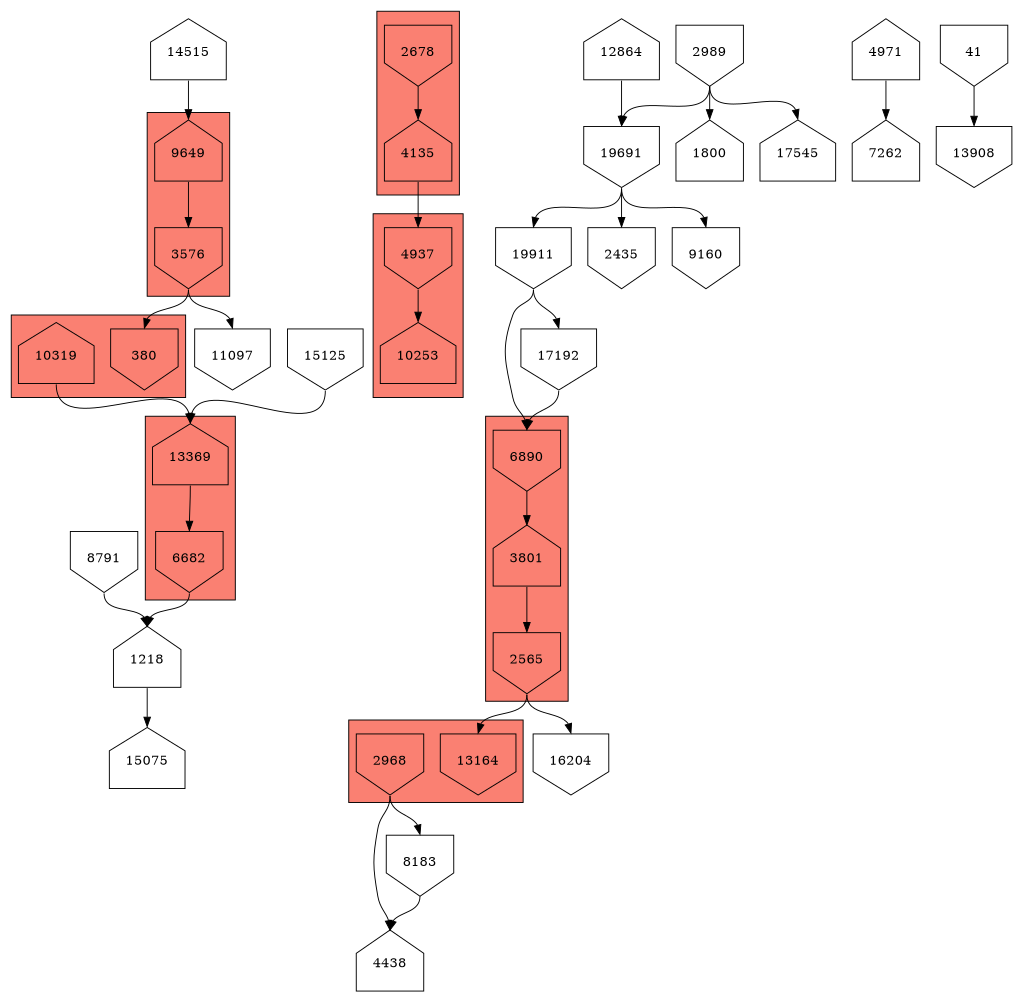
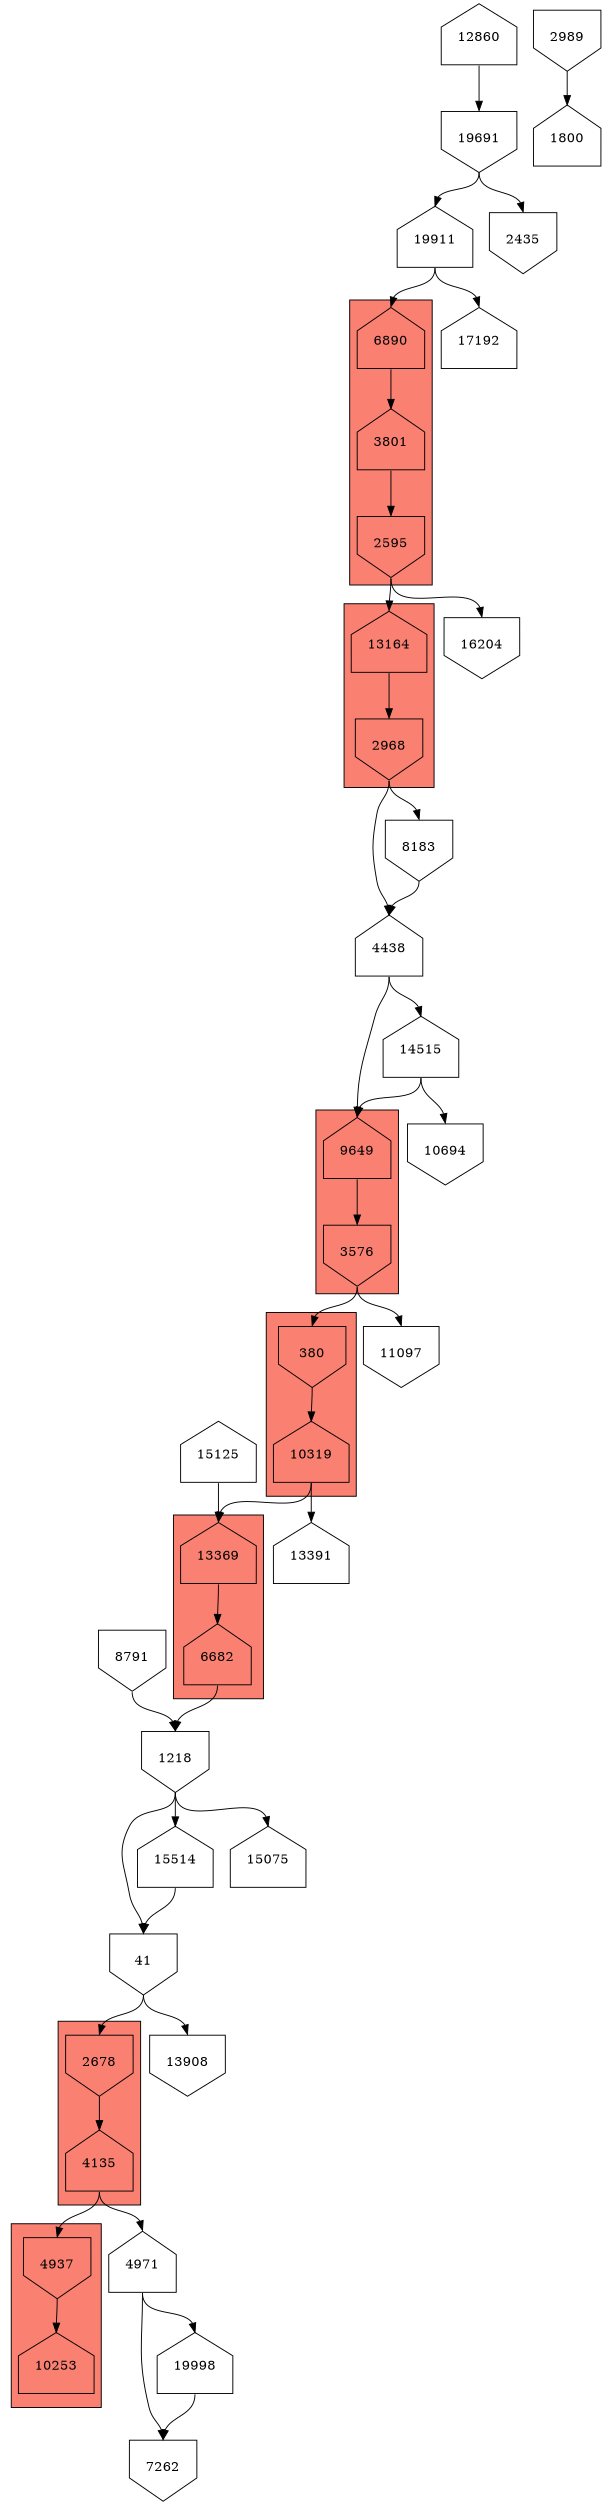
(622, 52) -> (479, 38)
(670, 106) -> none
(798, 154) -> none
(886, 154) -> (163, 2468)
(533, 255) -> (435, 240)
(706, 255) -> none
(325, 356) -> (218, 1455)
(559, 356) -> (479, 341)
(547, 408) -> none
(527, 458) -> (391, 341)
(189, 559) -> (218, 1658)
(147, 660) -> (175, 1759)
(527, 660) -> (391, 544)
none -> (389, 691)
(478, 761) -> (389, 645)
none -> (401, 994)
none -> (368, 1041)
none -> (445, 1151)
none -> (312, 1400)
none -> (311, 1556)
none -> (123, 1846)
none -> (175, 1860)
none -> (126, 2013)
none -> (120, 2211)
none -> (195, 2366)
